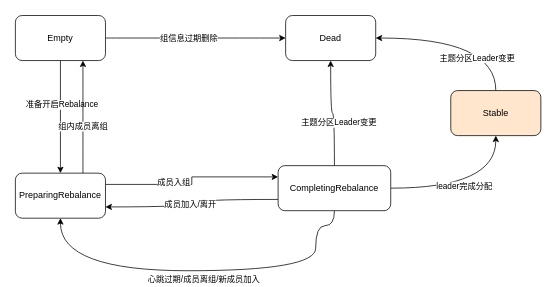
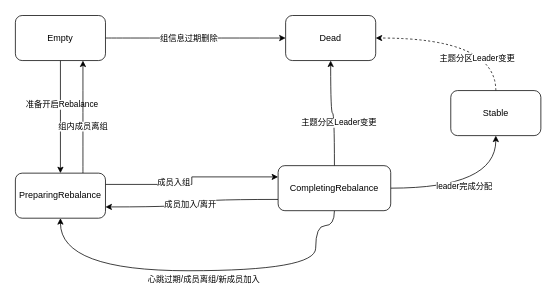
(428, 41) -> (428, 41)
(495, 113) -> (495, 113)
